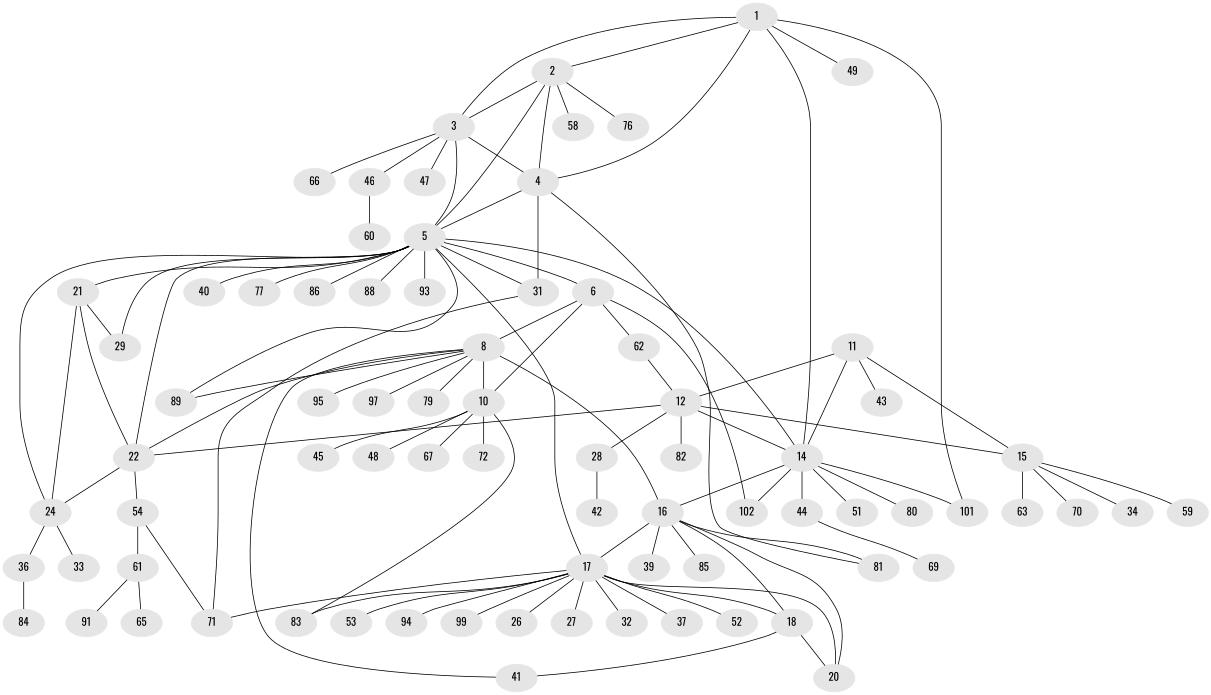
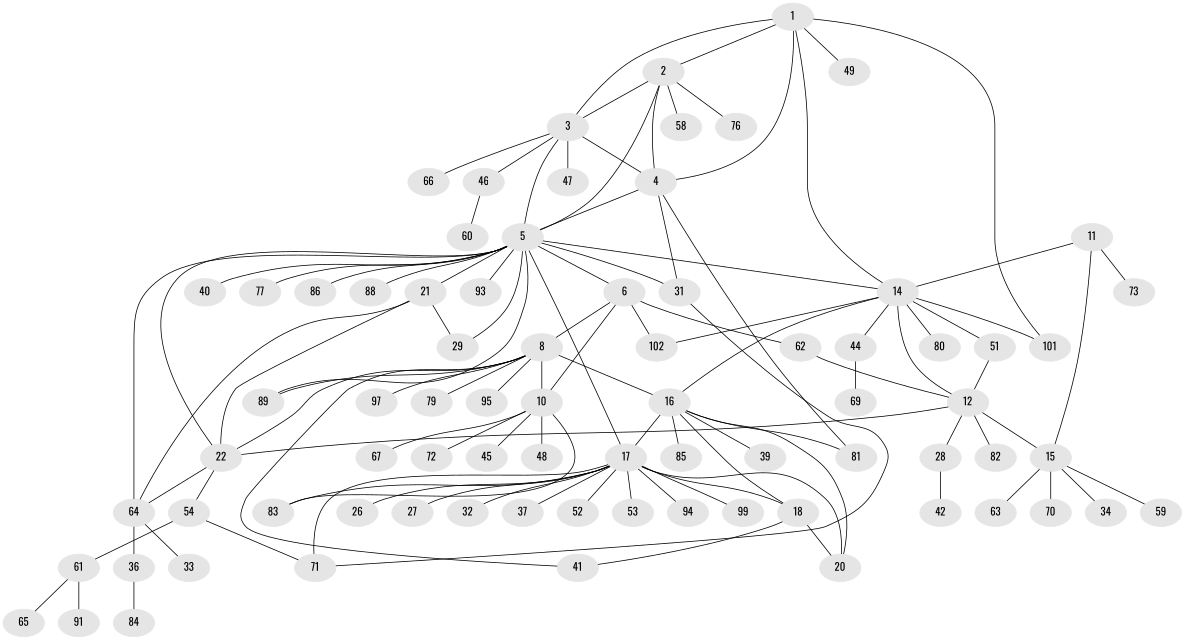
(767, 375) -> (982, 375)
(882, 403) -> (1134, 292)
(51, 513) -> (134, 513)
